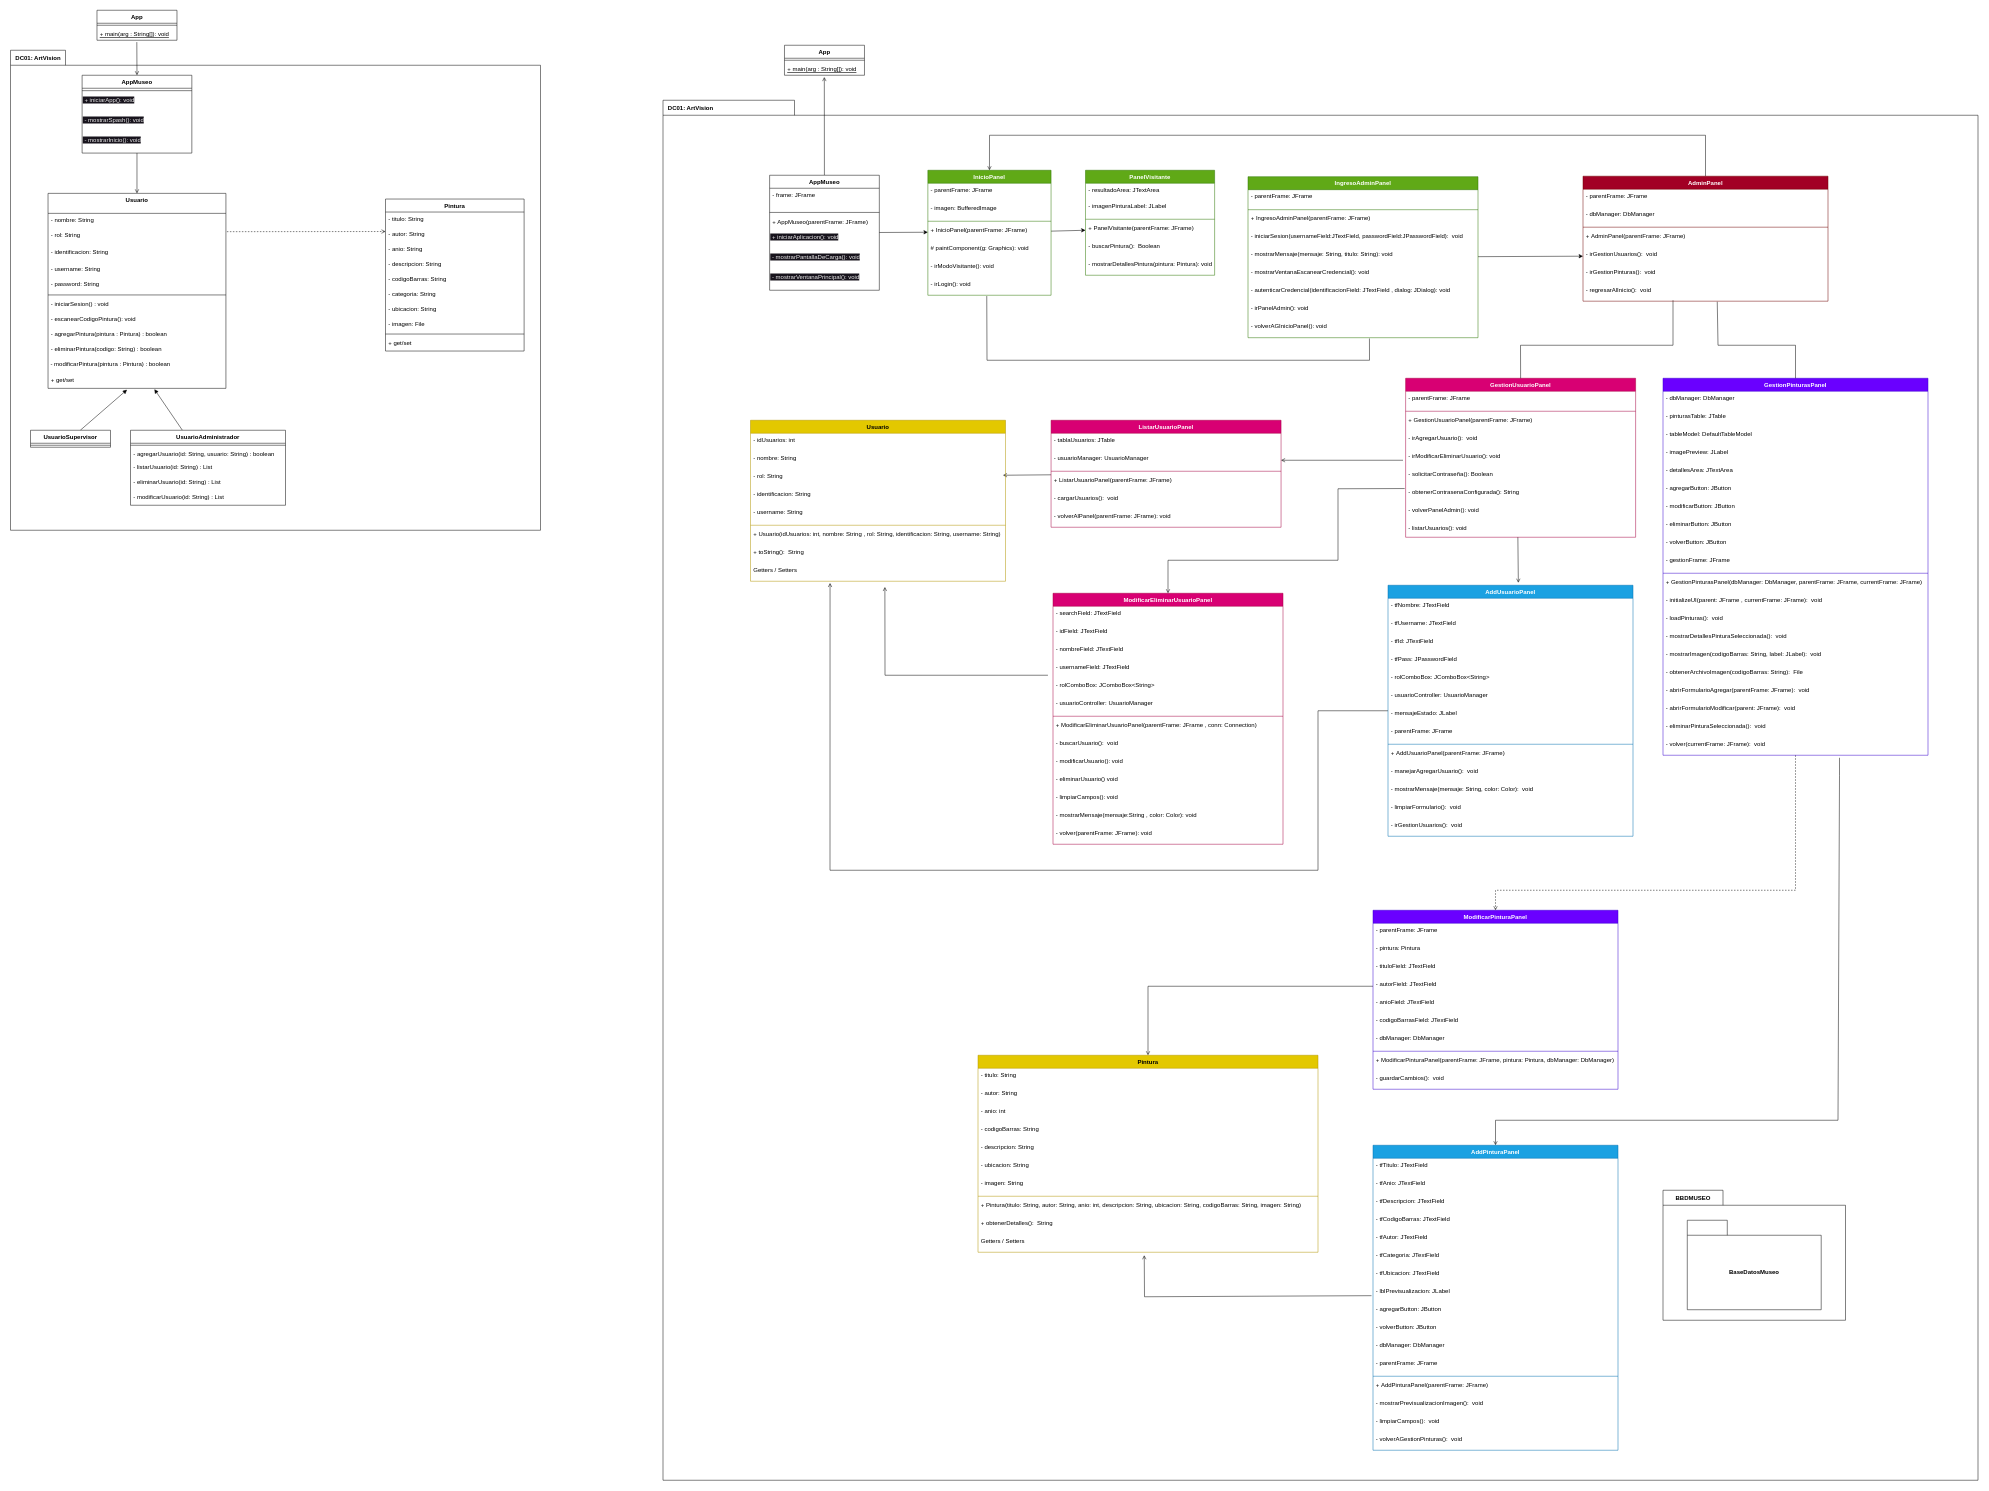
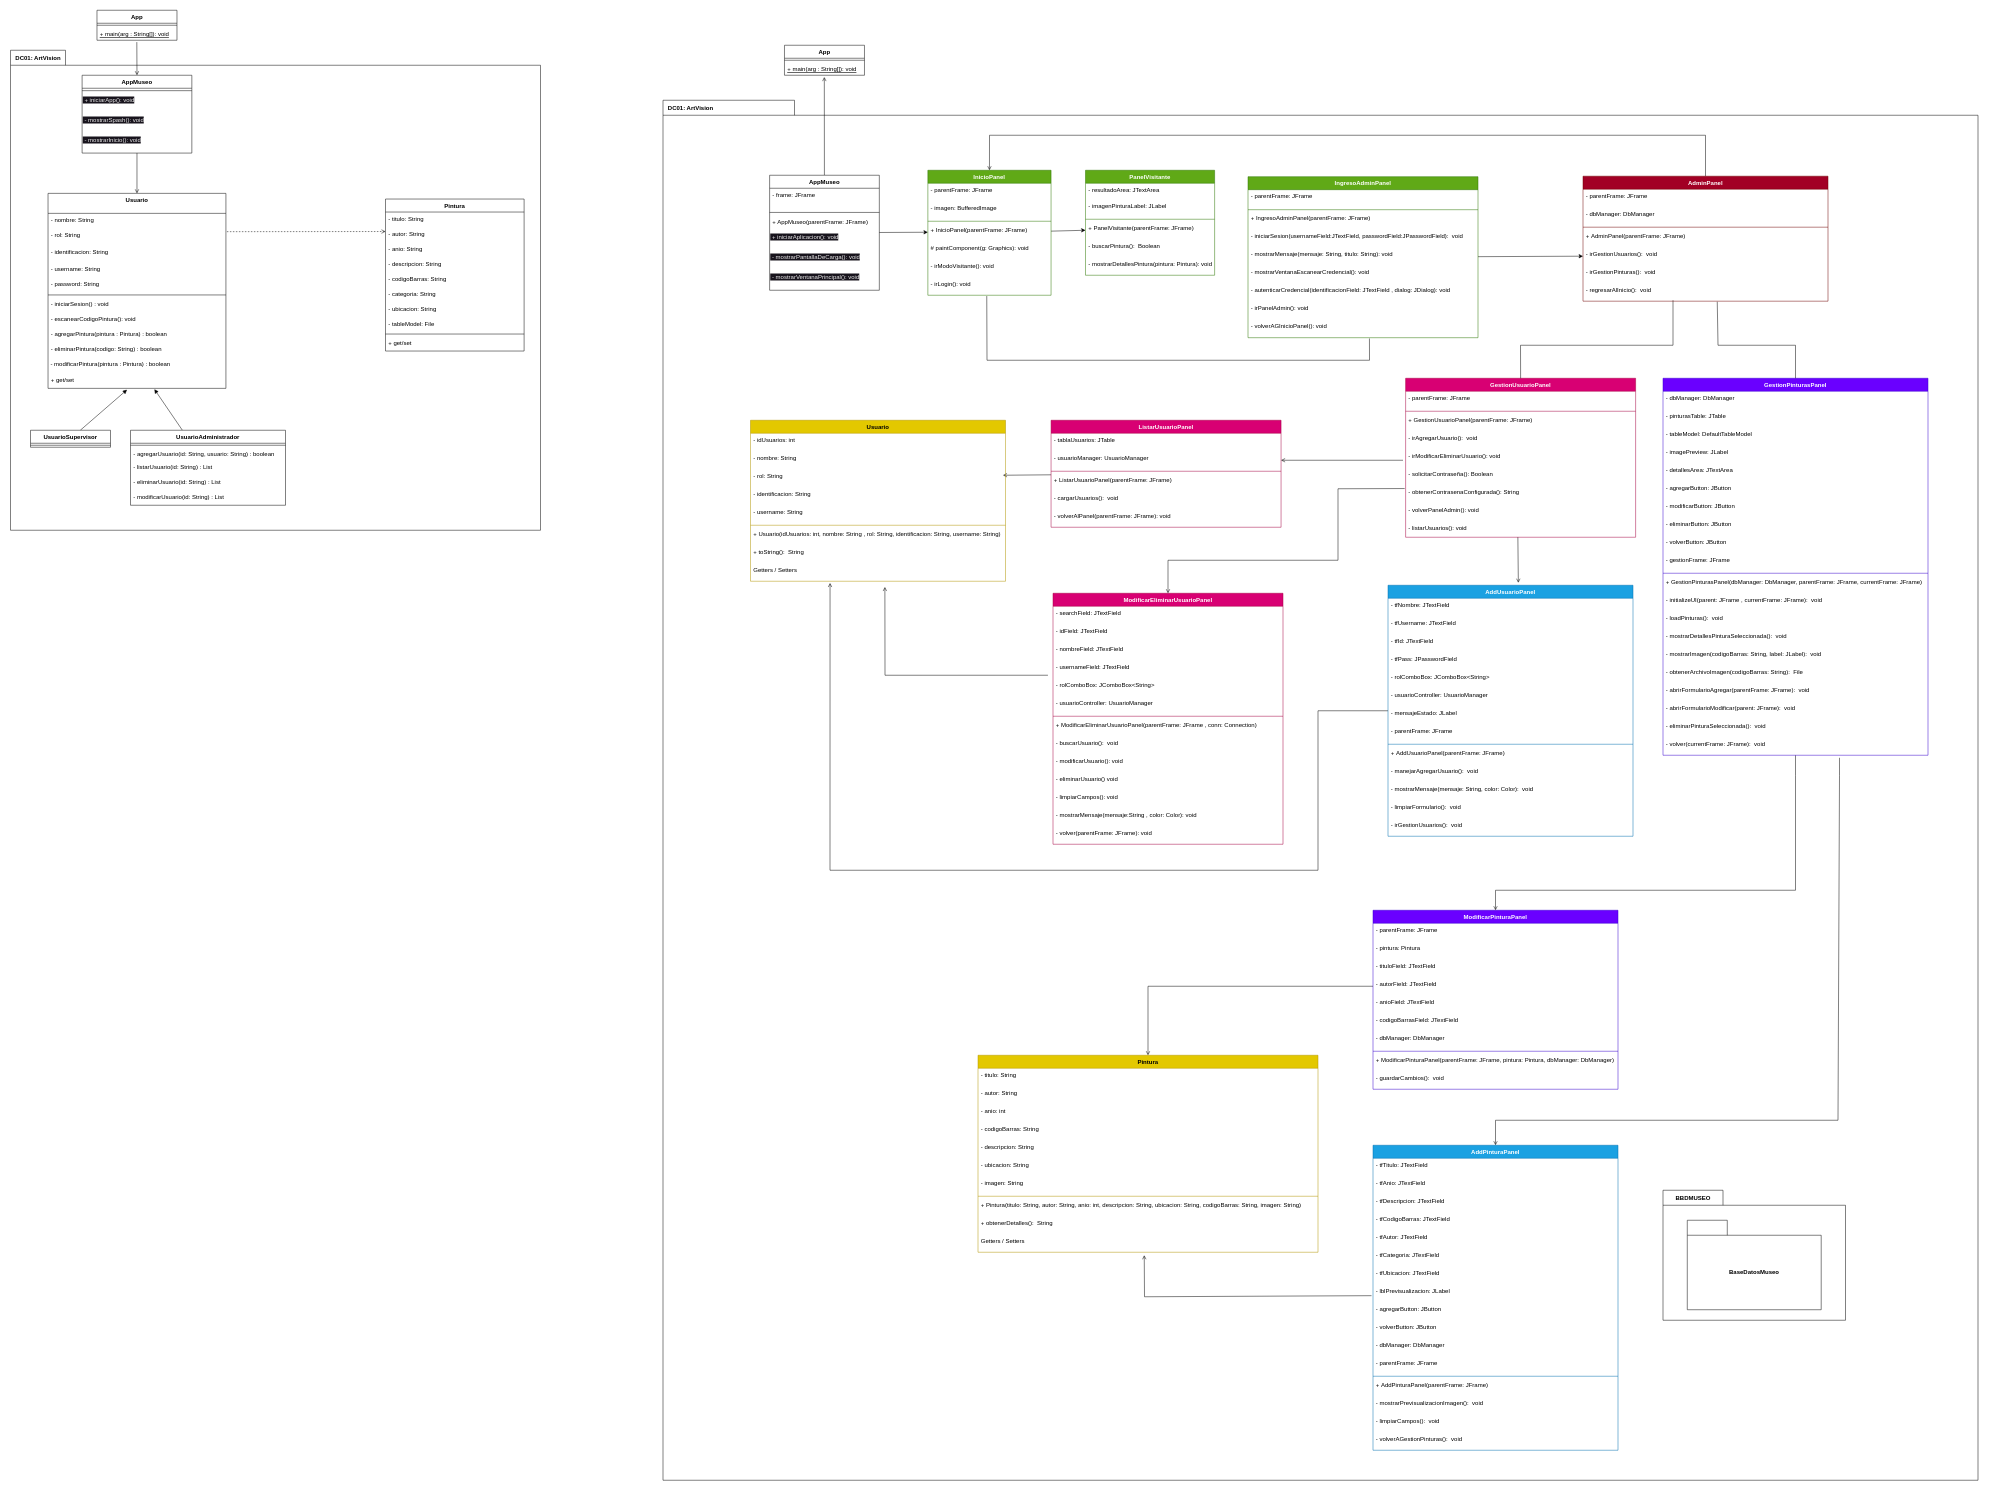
(407, 324) -> (413, 324)
(1703, 890) -> (1703, 890)
